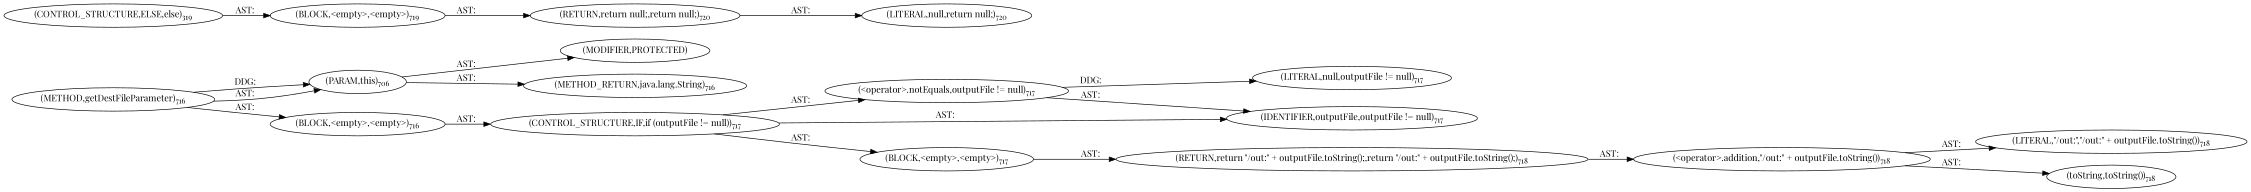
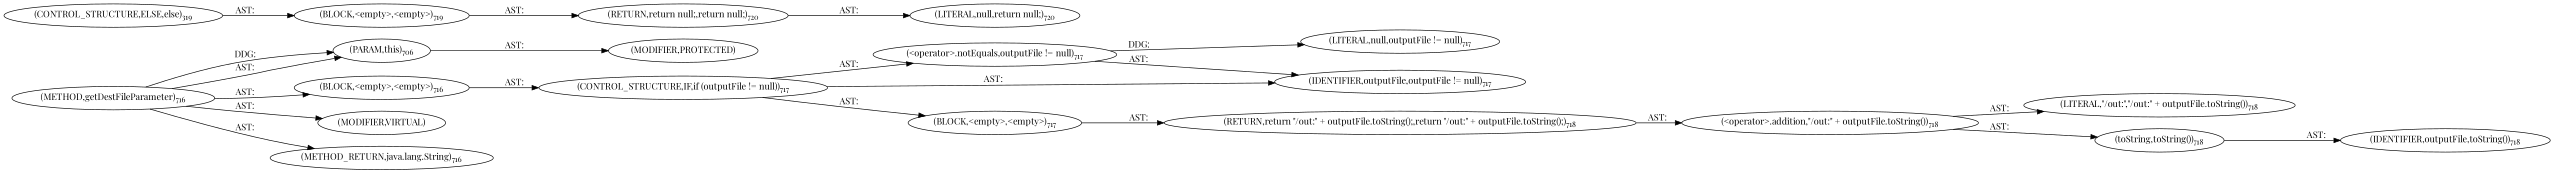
(462, 83) -> (228, 131)
none -> (382, 123)
none -> (2445, 140)
